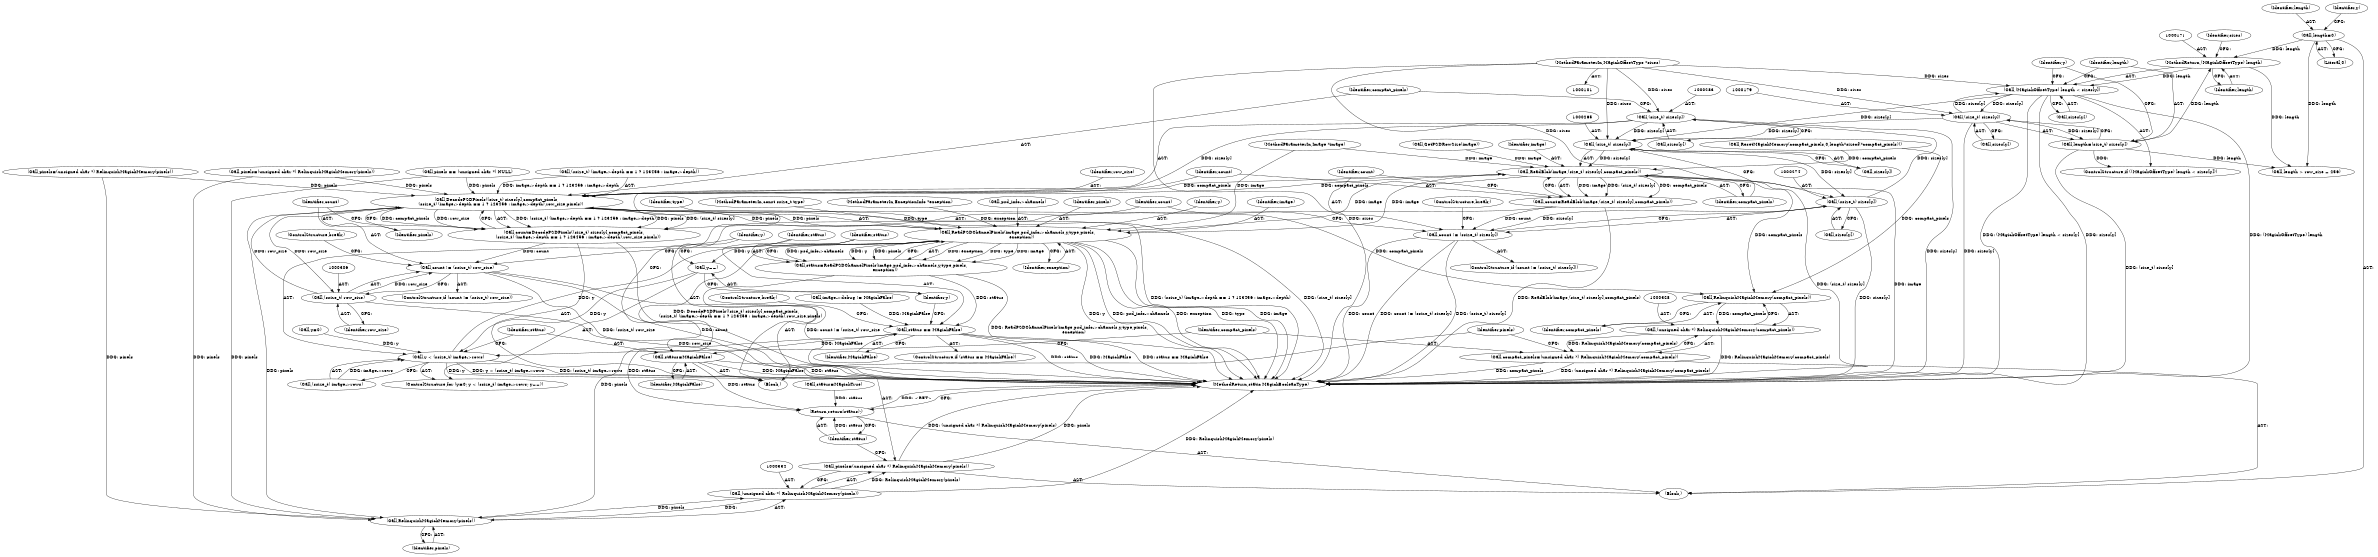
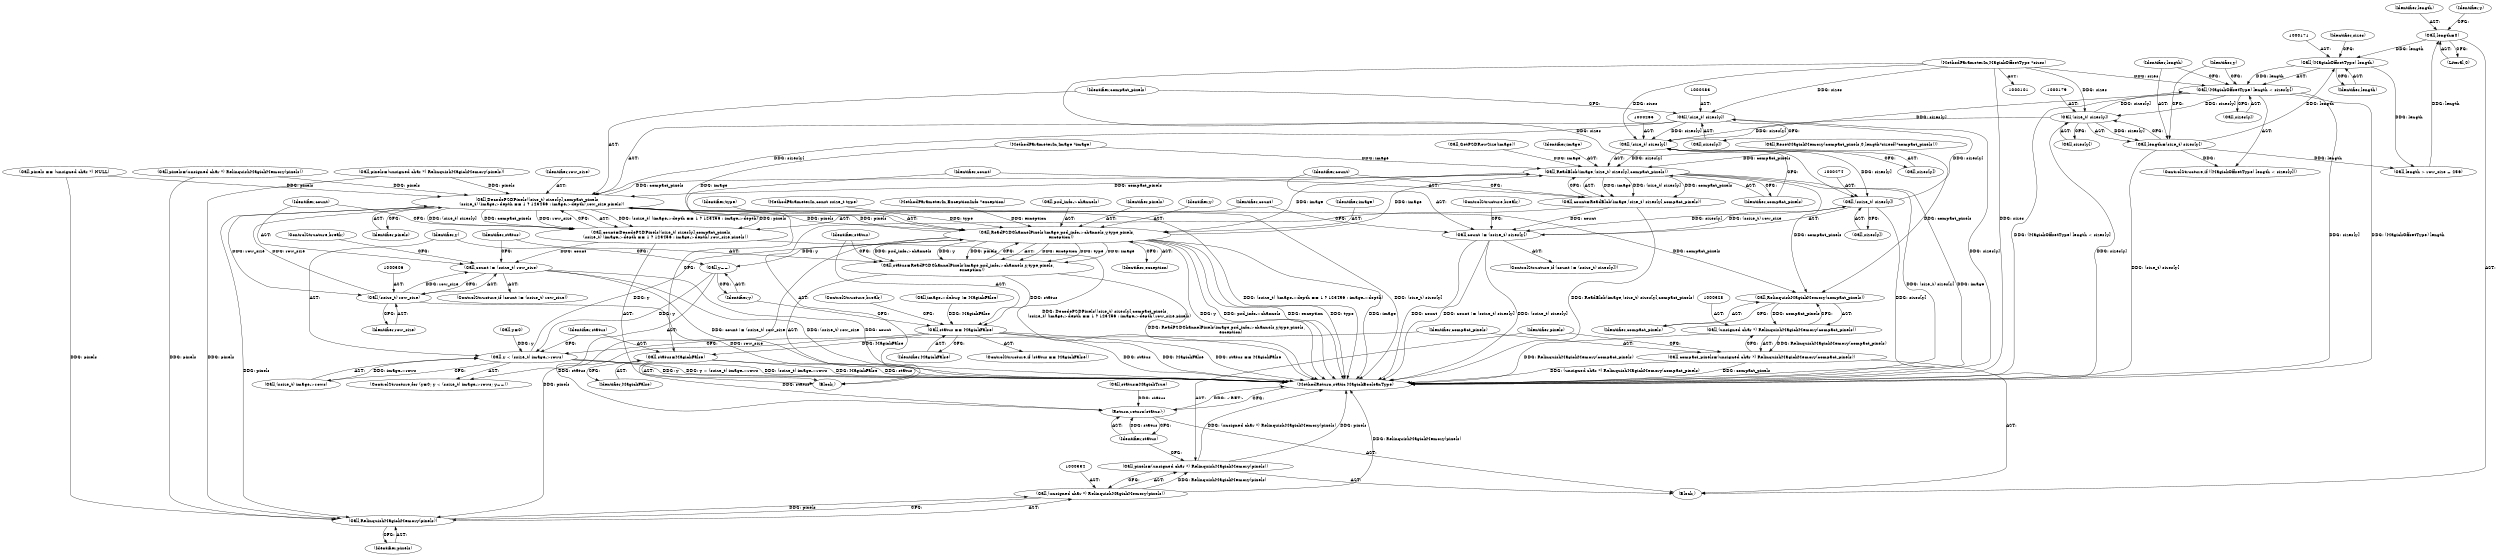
(2214, 63) -> (2337, 63)
(2308, 101) -> (2432, 105)
(629, 172) -> none
(1665, 219) -> (1755, 219)
(732, 507) -> (918, 507)
